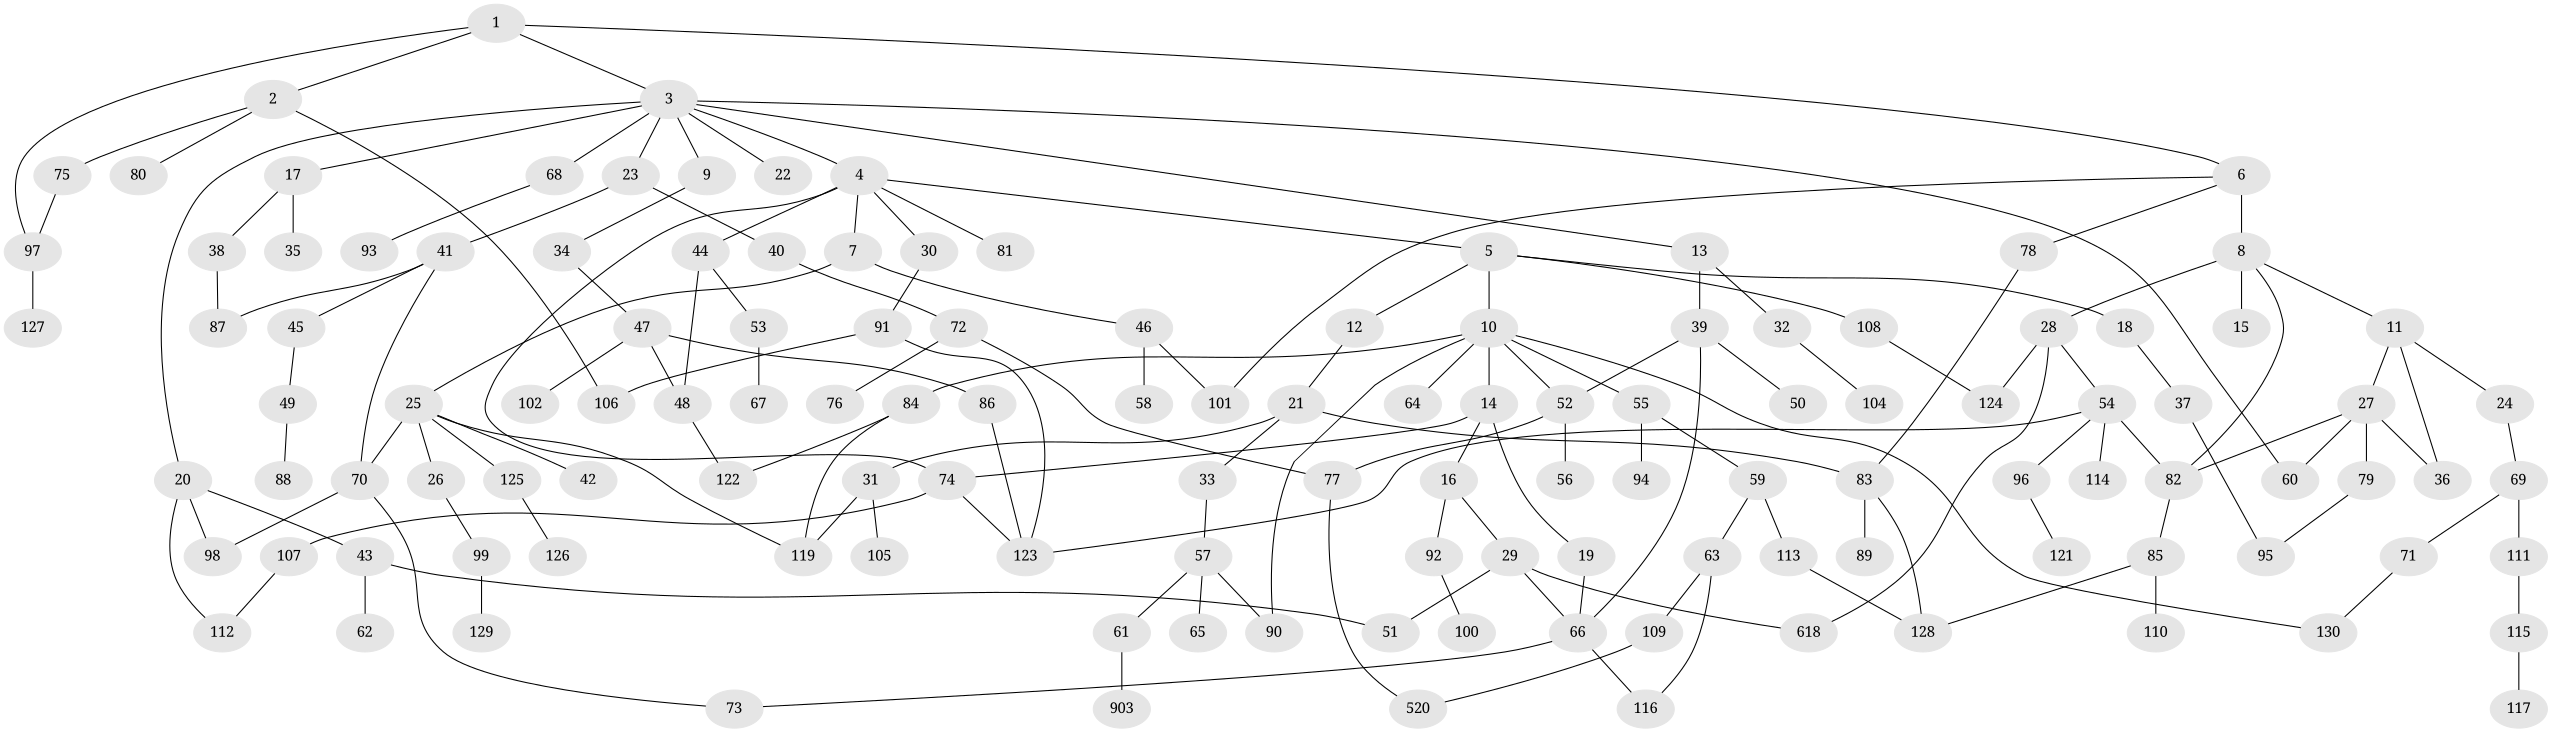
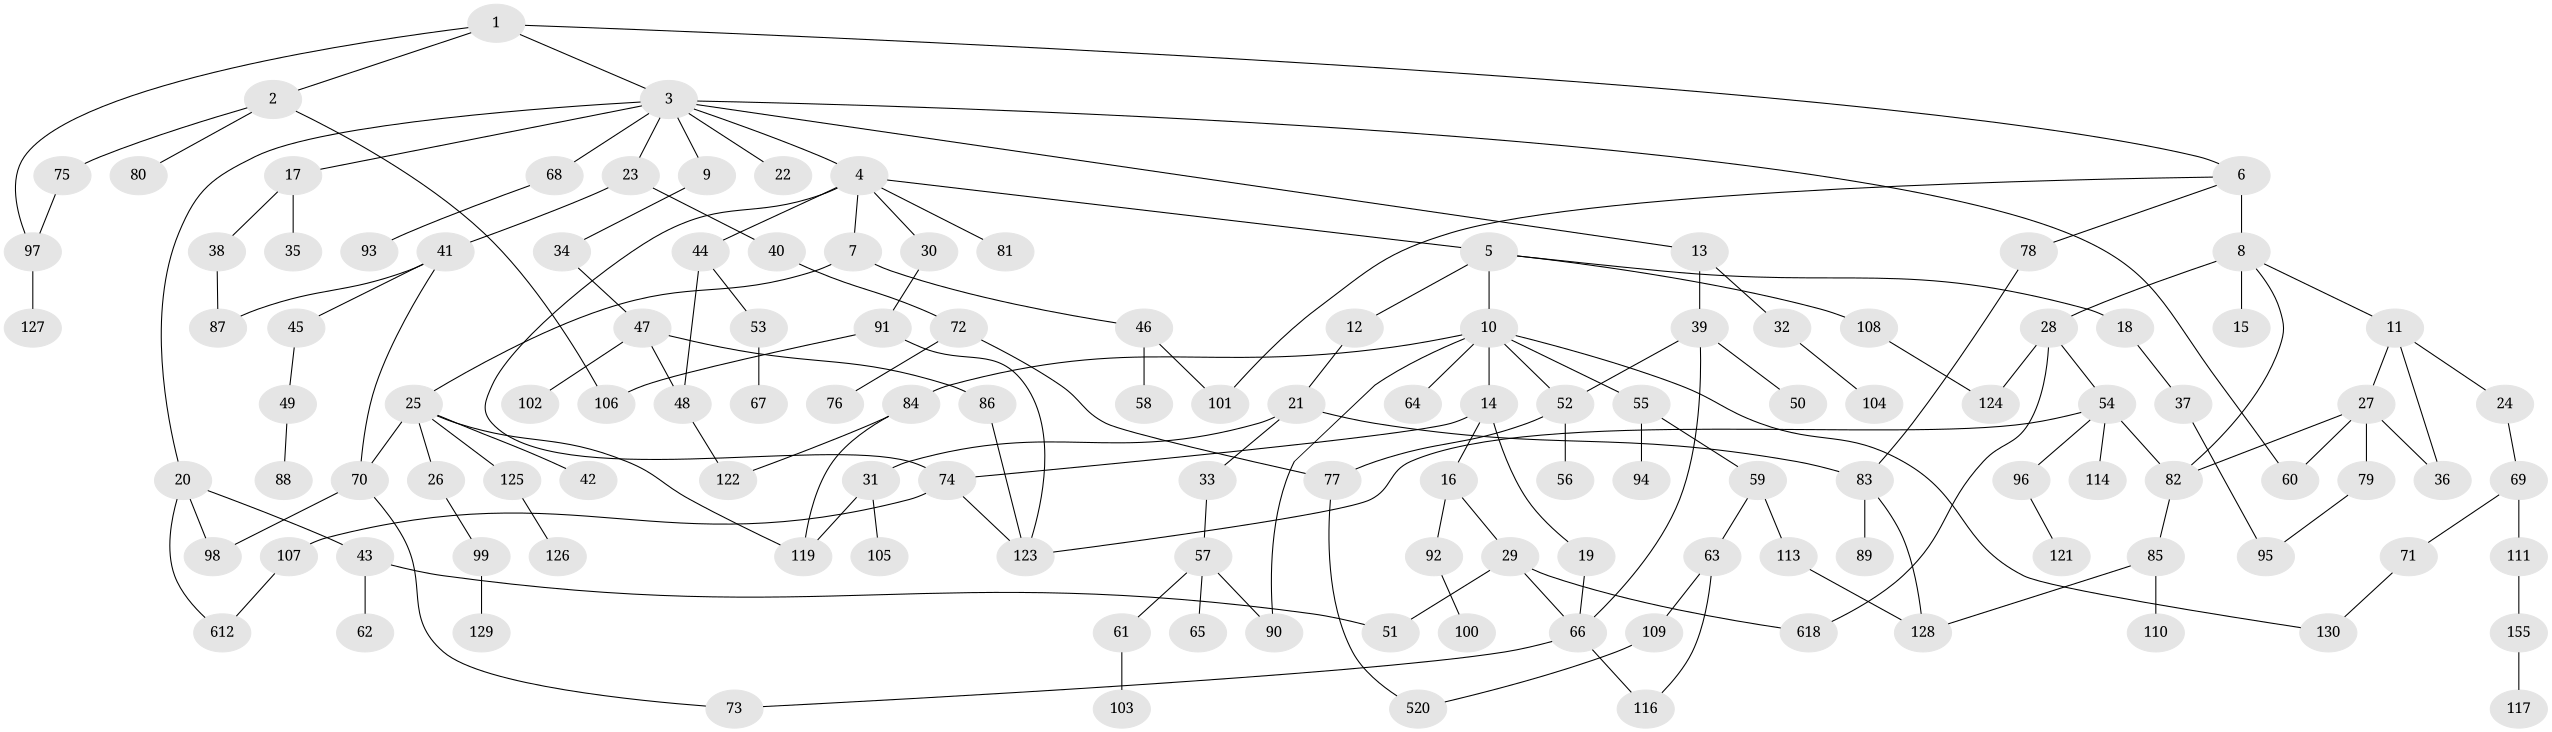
(222, 633) -> (222, 633)
(2519, 633) -> (2519, 633)
(1122, 709) -> (1122, 709)
